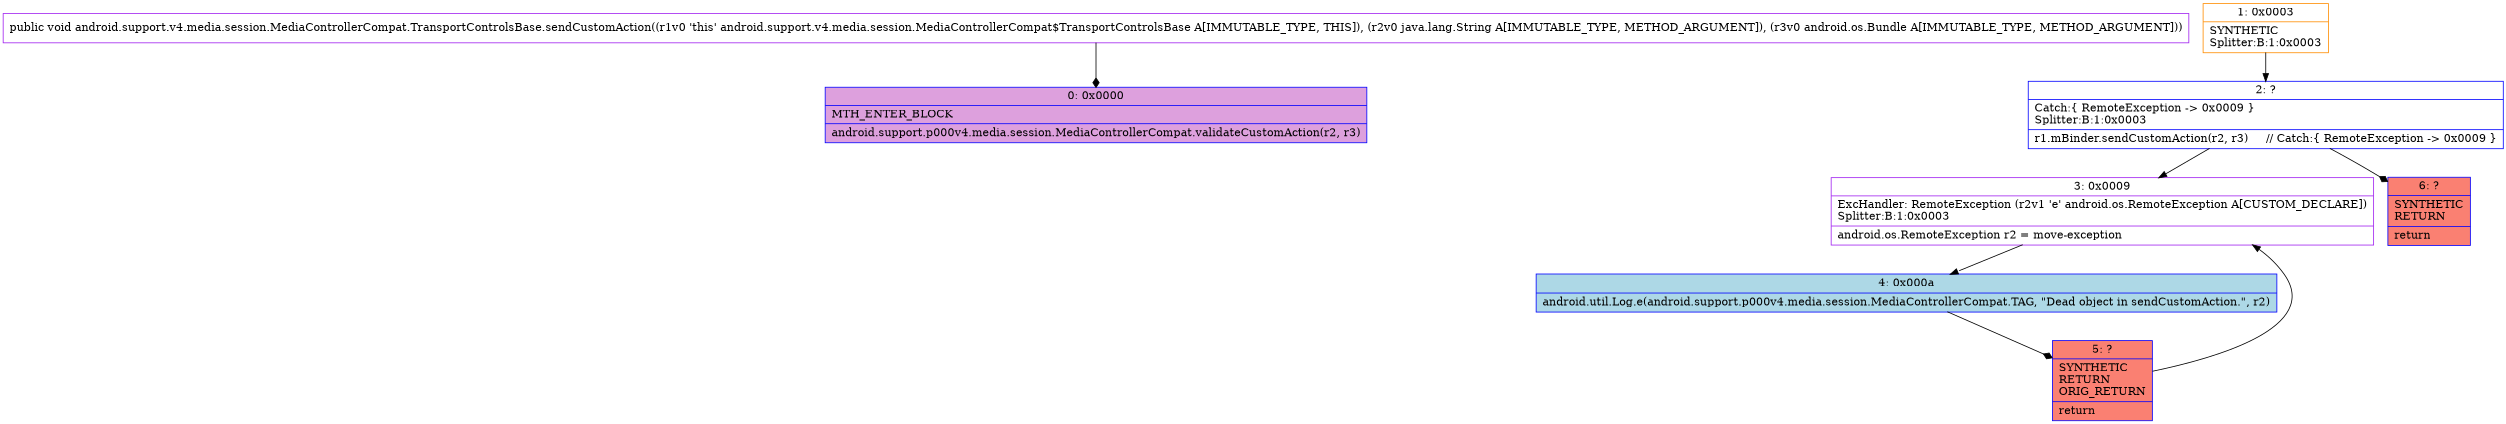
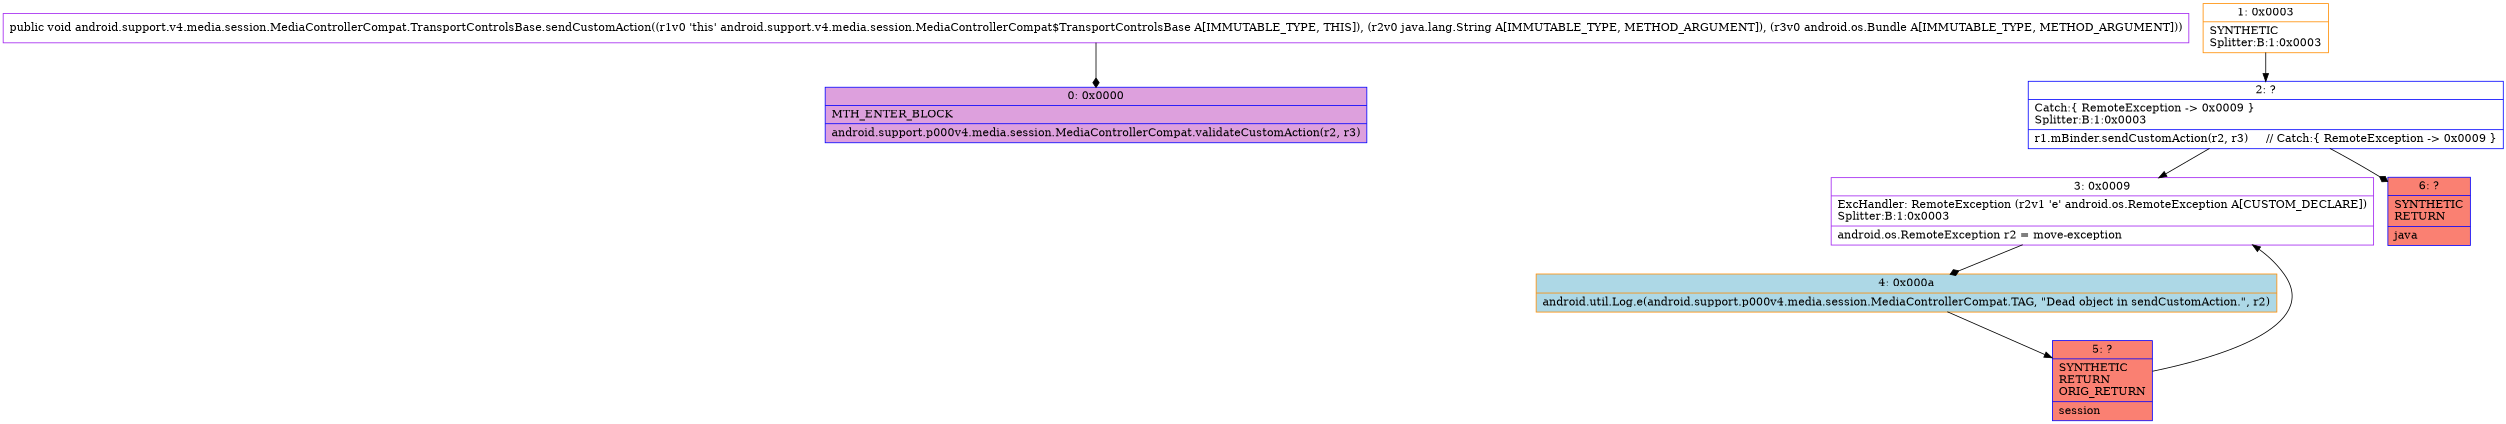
(2412, 236) -> (2406, 236)
(1991, 258) -> (1991, 258)
(1907, 293) -> (1907, 293)
(1996, 333) -> (1996, 333)
(2077, 411) -> (2080, 411)
